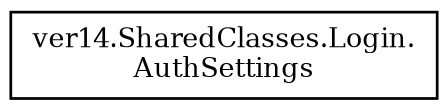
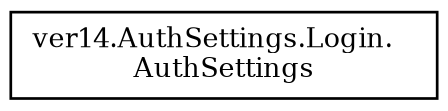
(224, 55) -> (224, 55)
